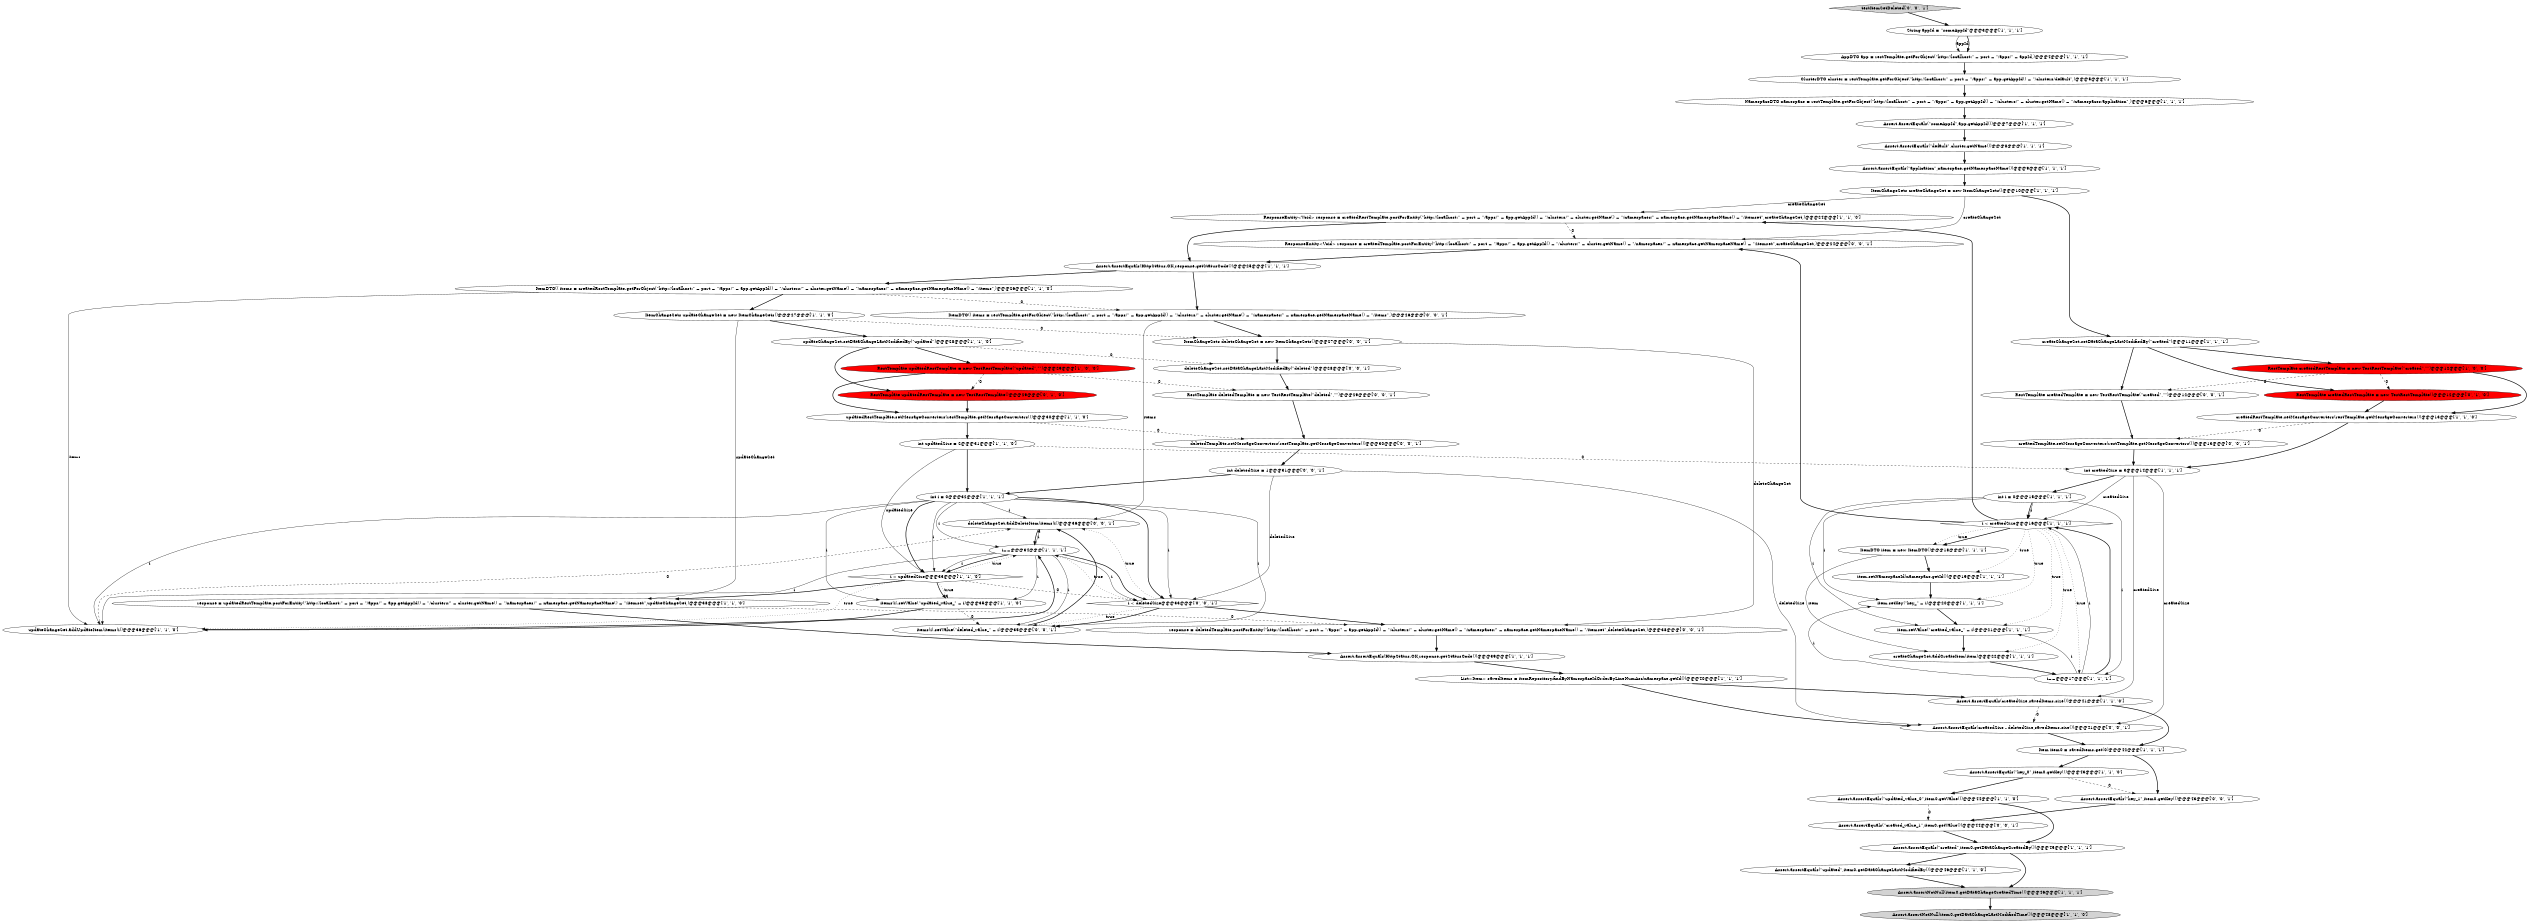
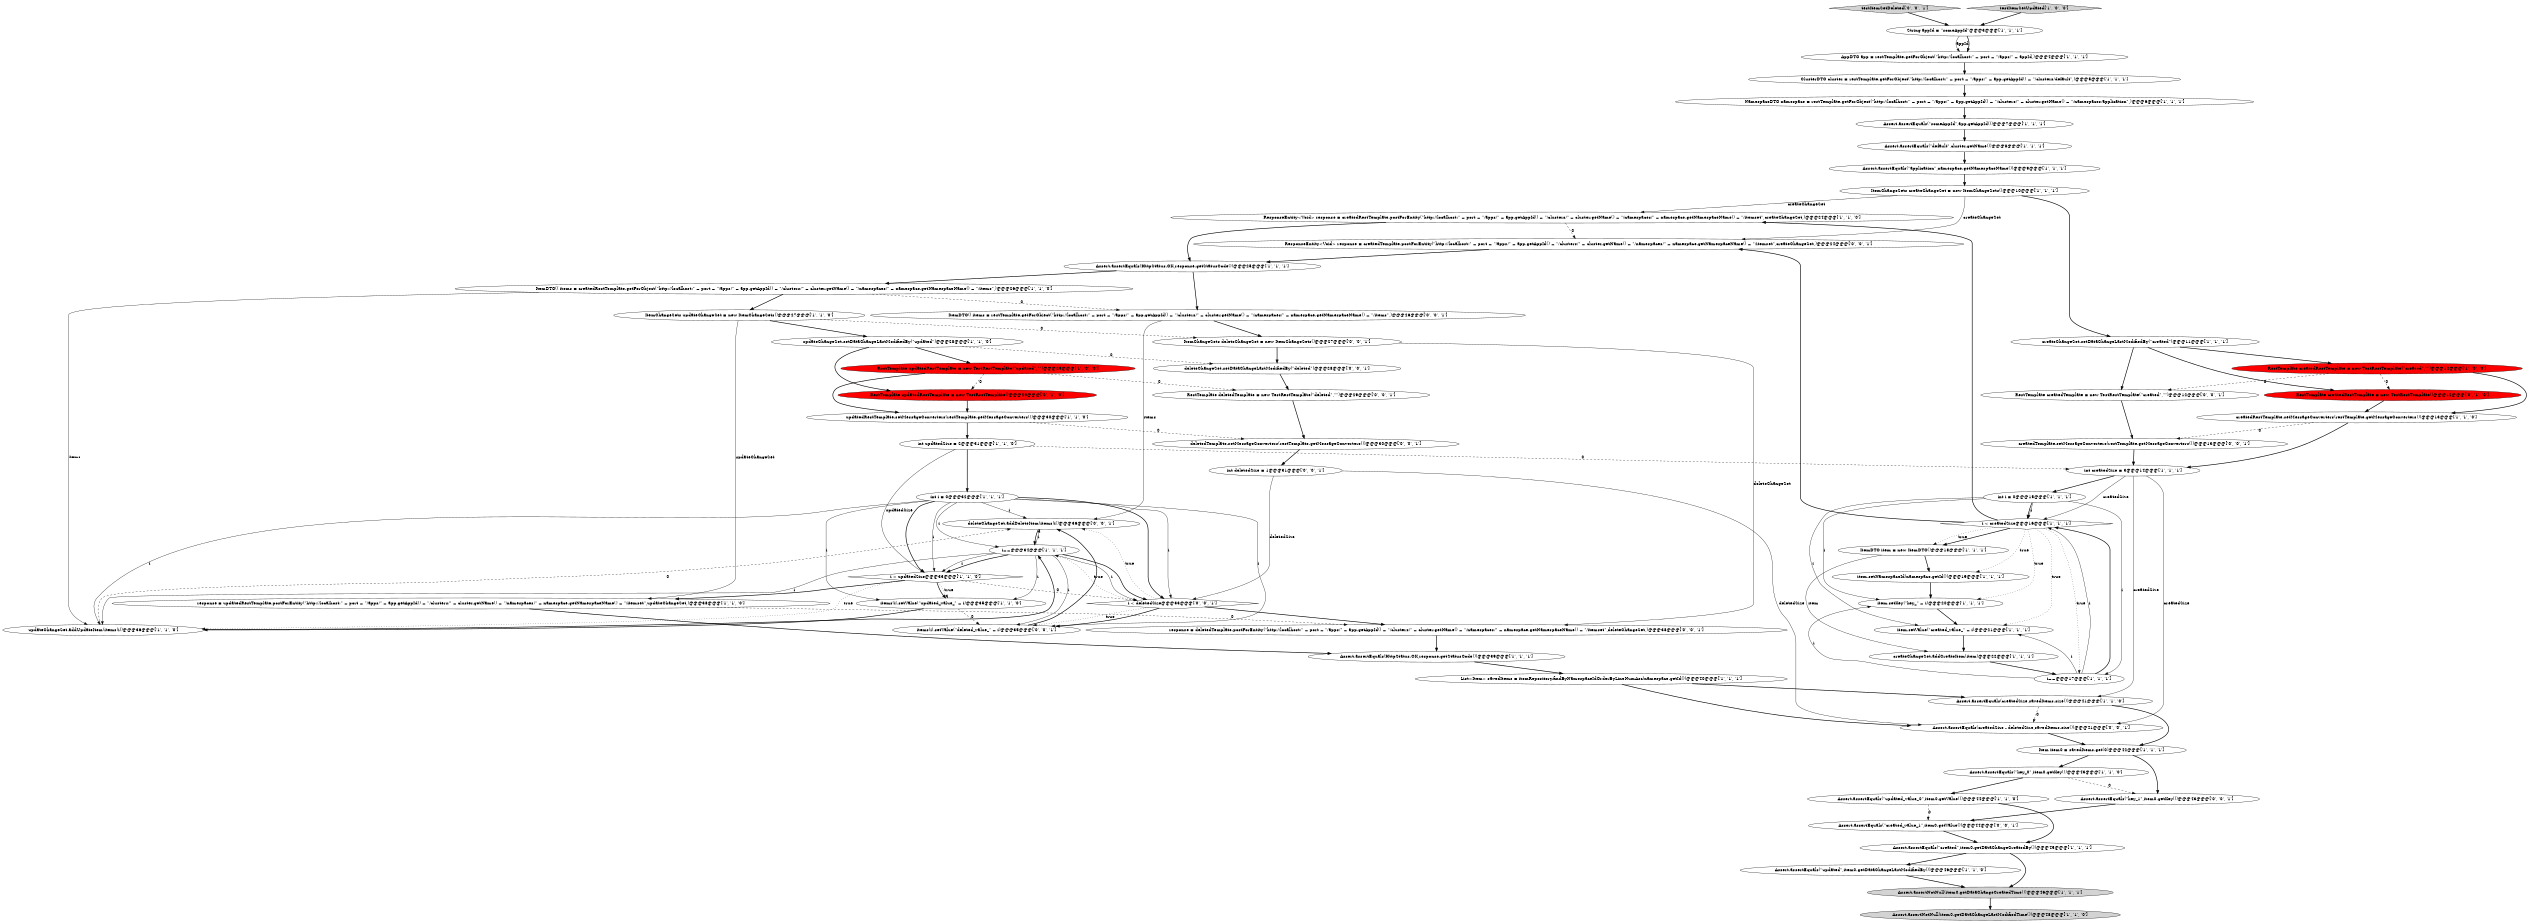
none -> (2034, 8)
(1120, 484) -> none
(982, 564) -> none
(2062, 604) -> none
